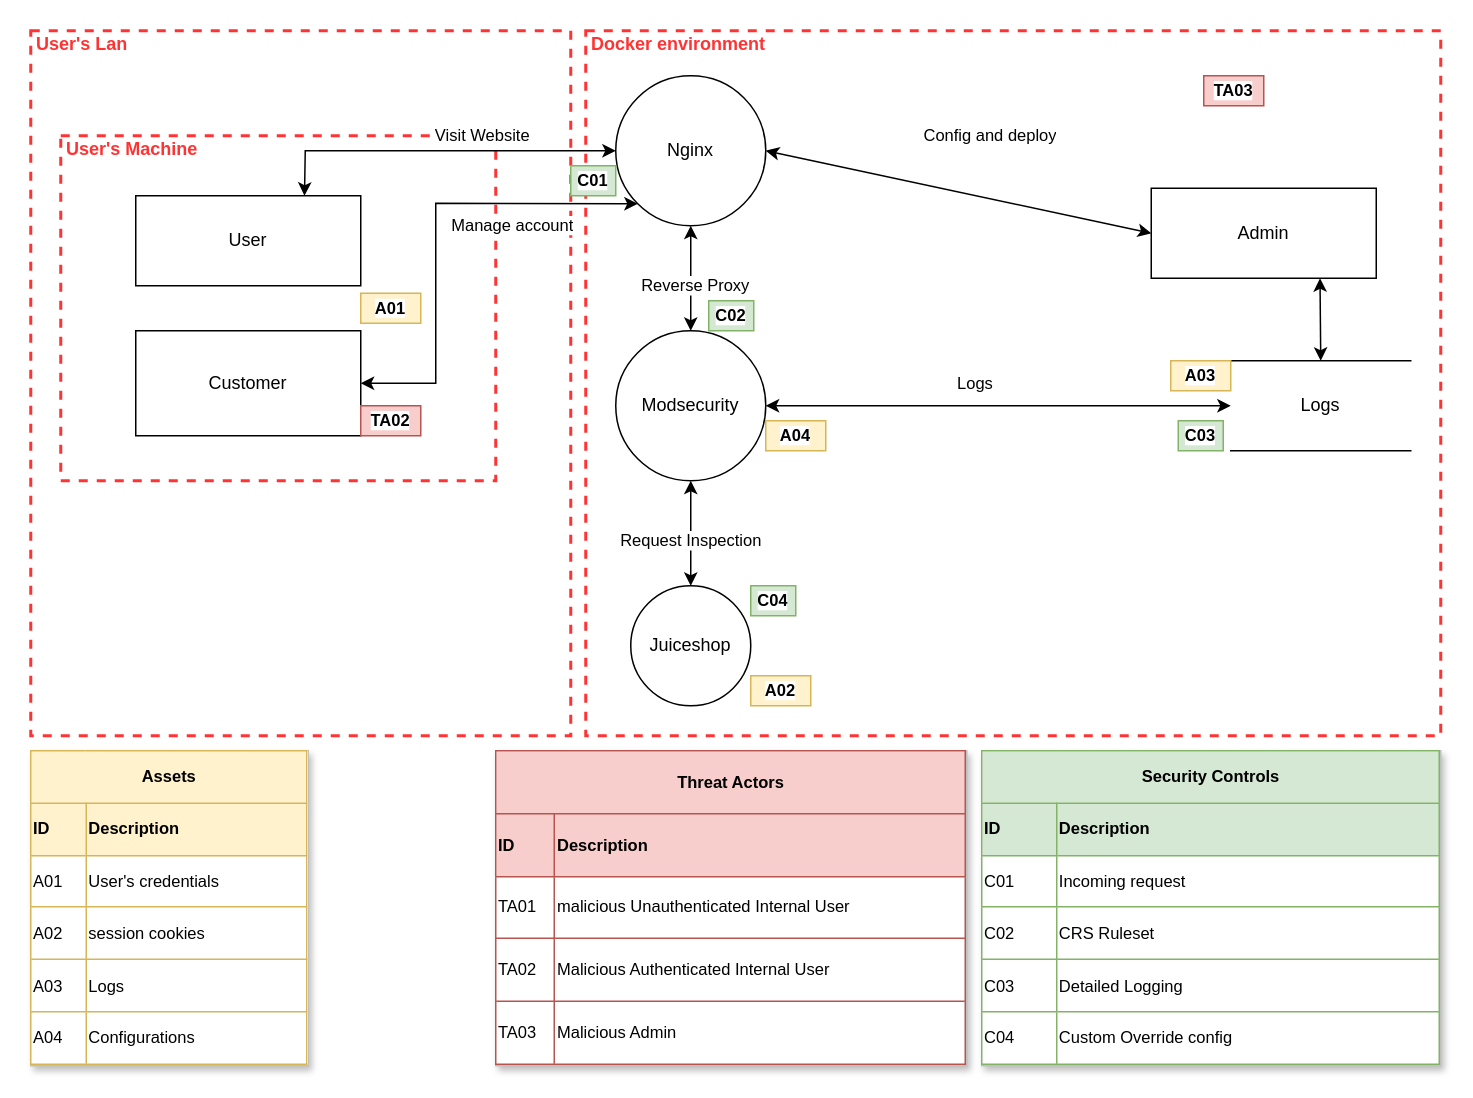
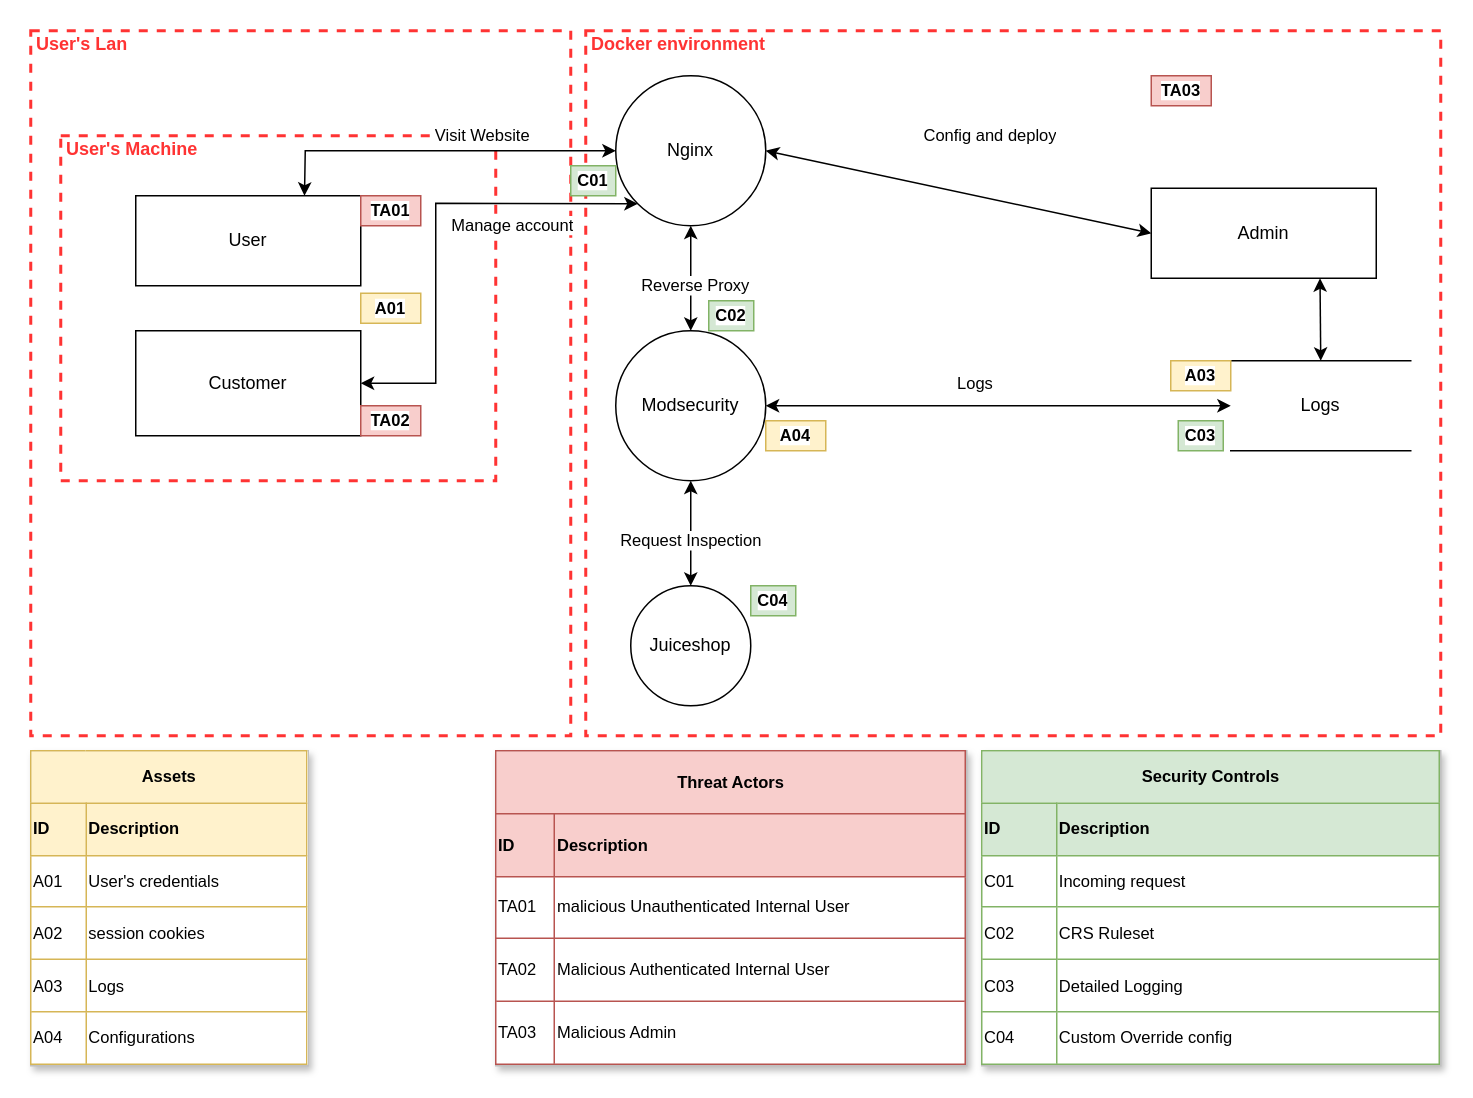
(1234, 91) -> (1181, 91)
none -> (391, 211)
(781, 691) -> none
